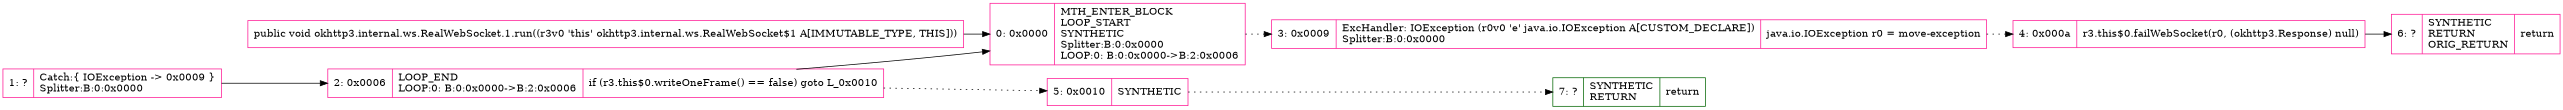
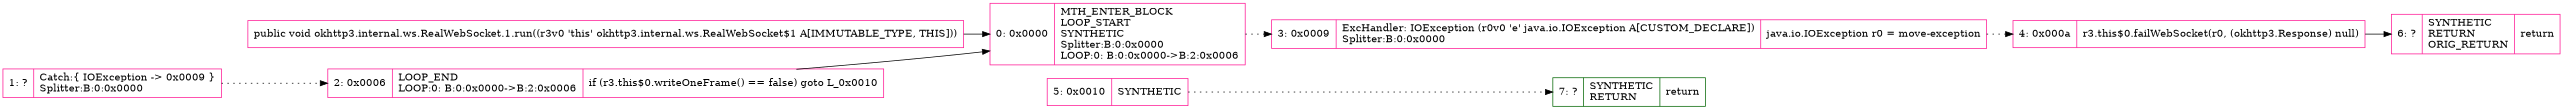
(271, 83) -> (271, 83)
(962, 89) -> none
